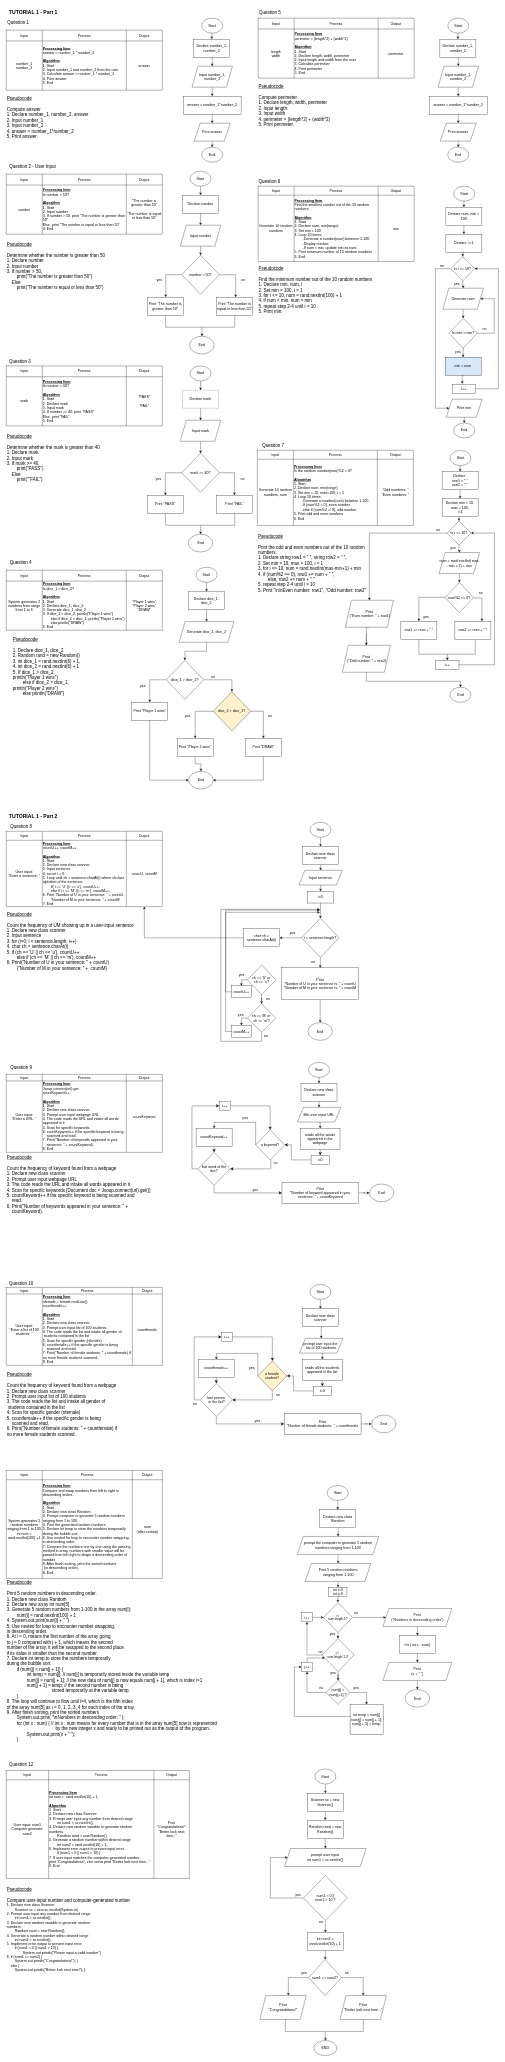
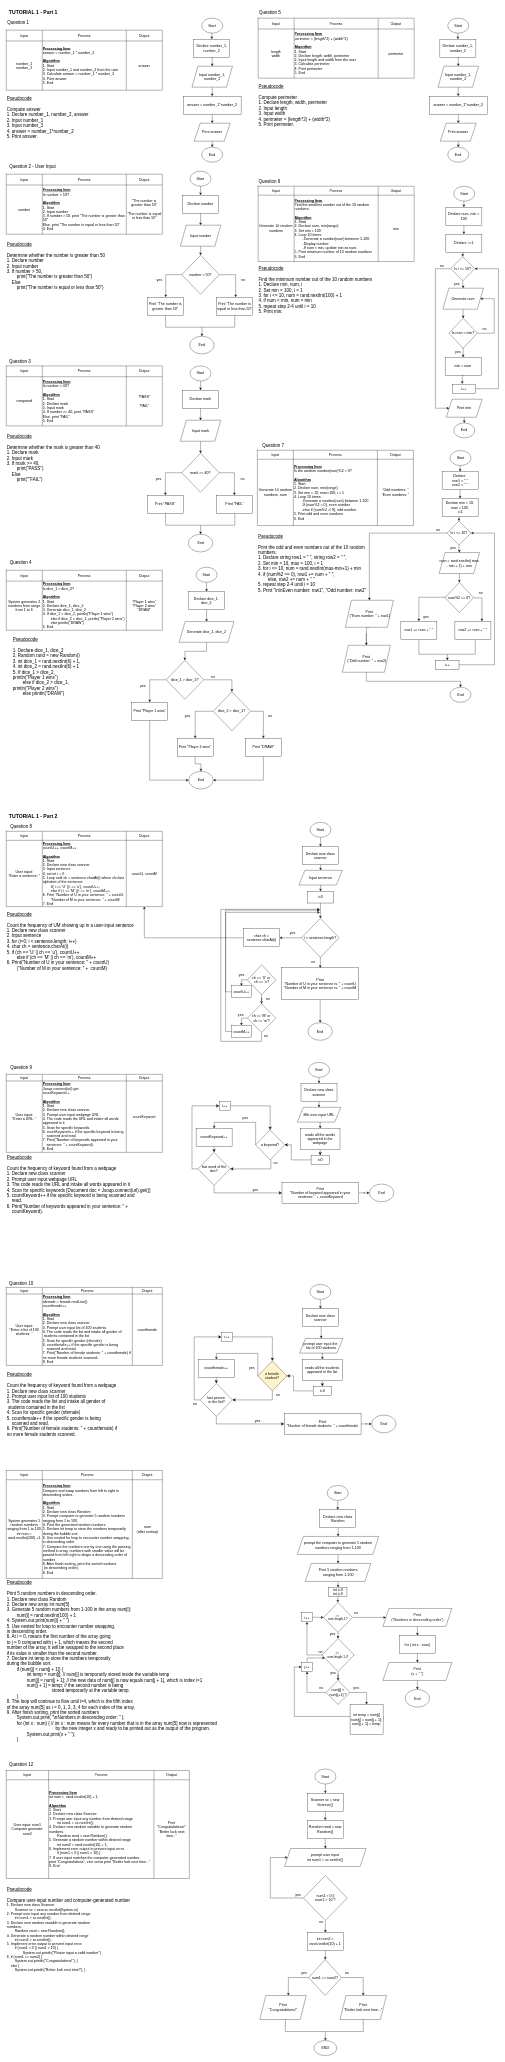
(463, 366) -> (463, 366)
(200, 399) -> (200, 399)
(24, 401) -> (24, 401)
(232, 711) -> (232, 711)
